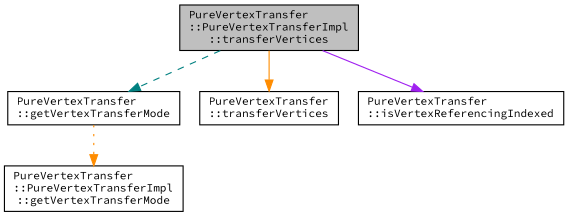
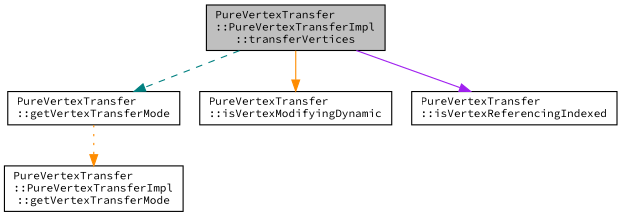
(269, 108) -> (296, 108)
